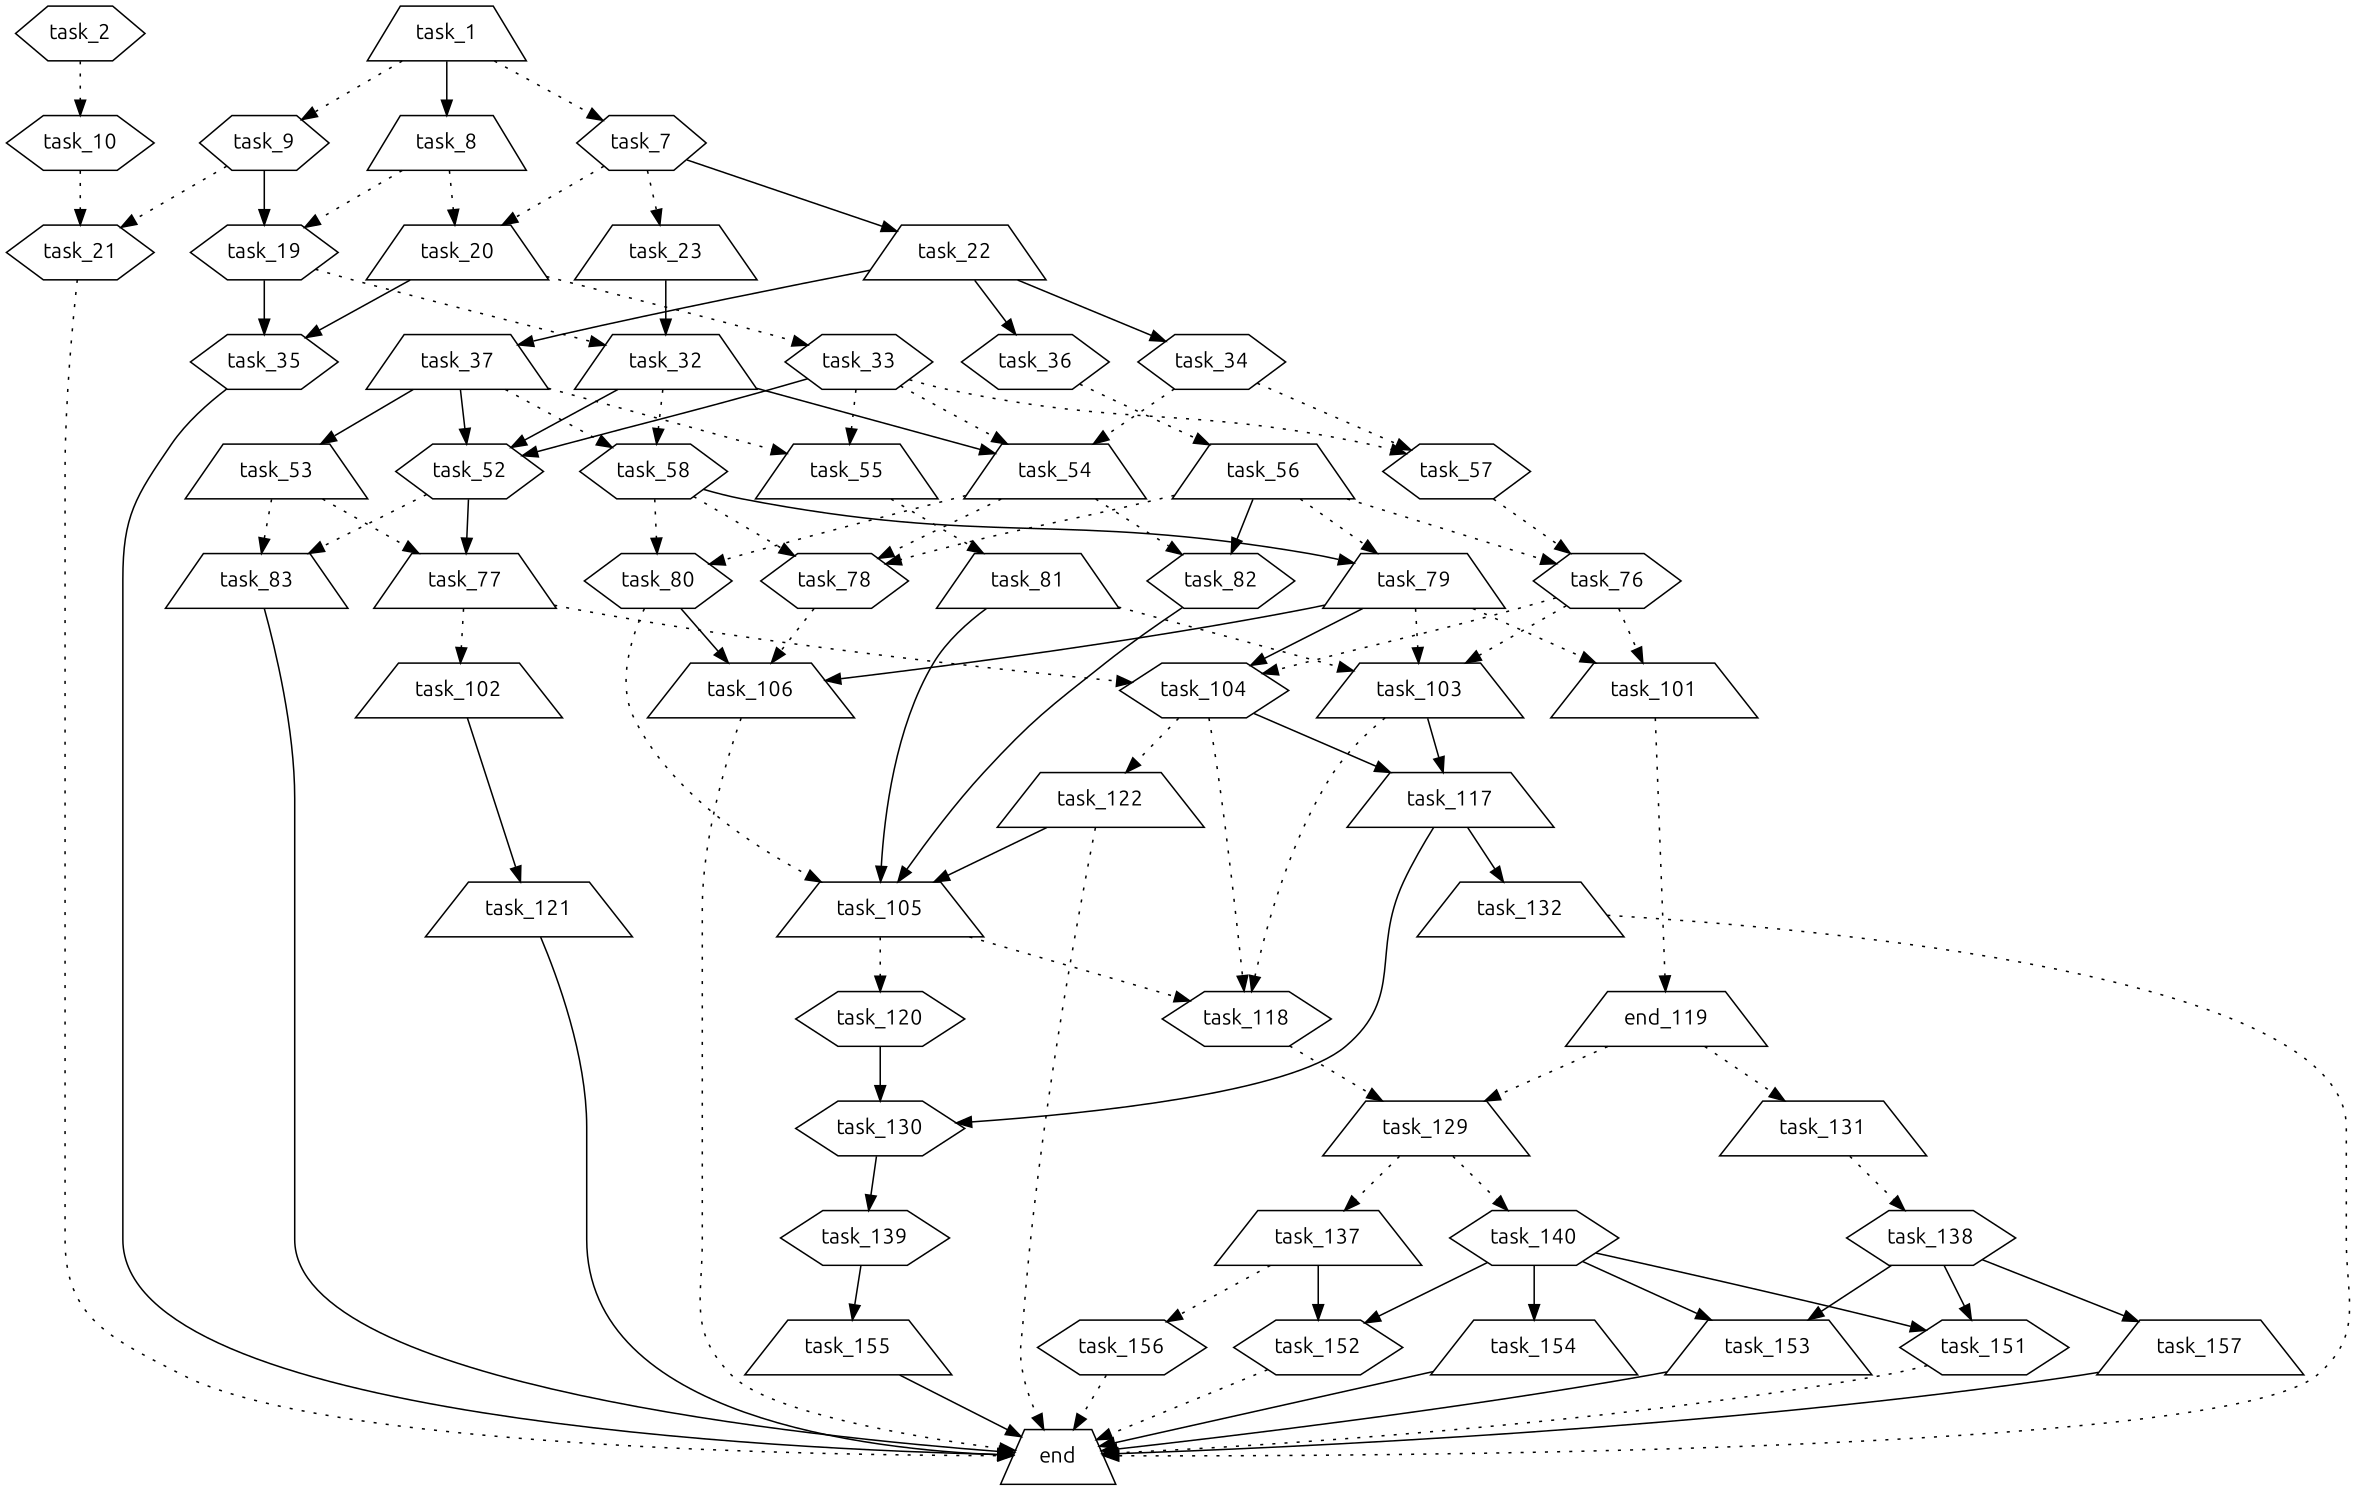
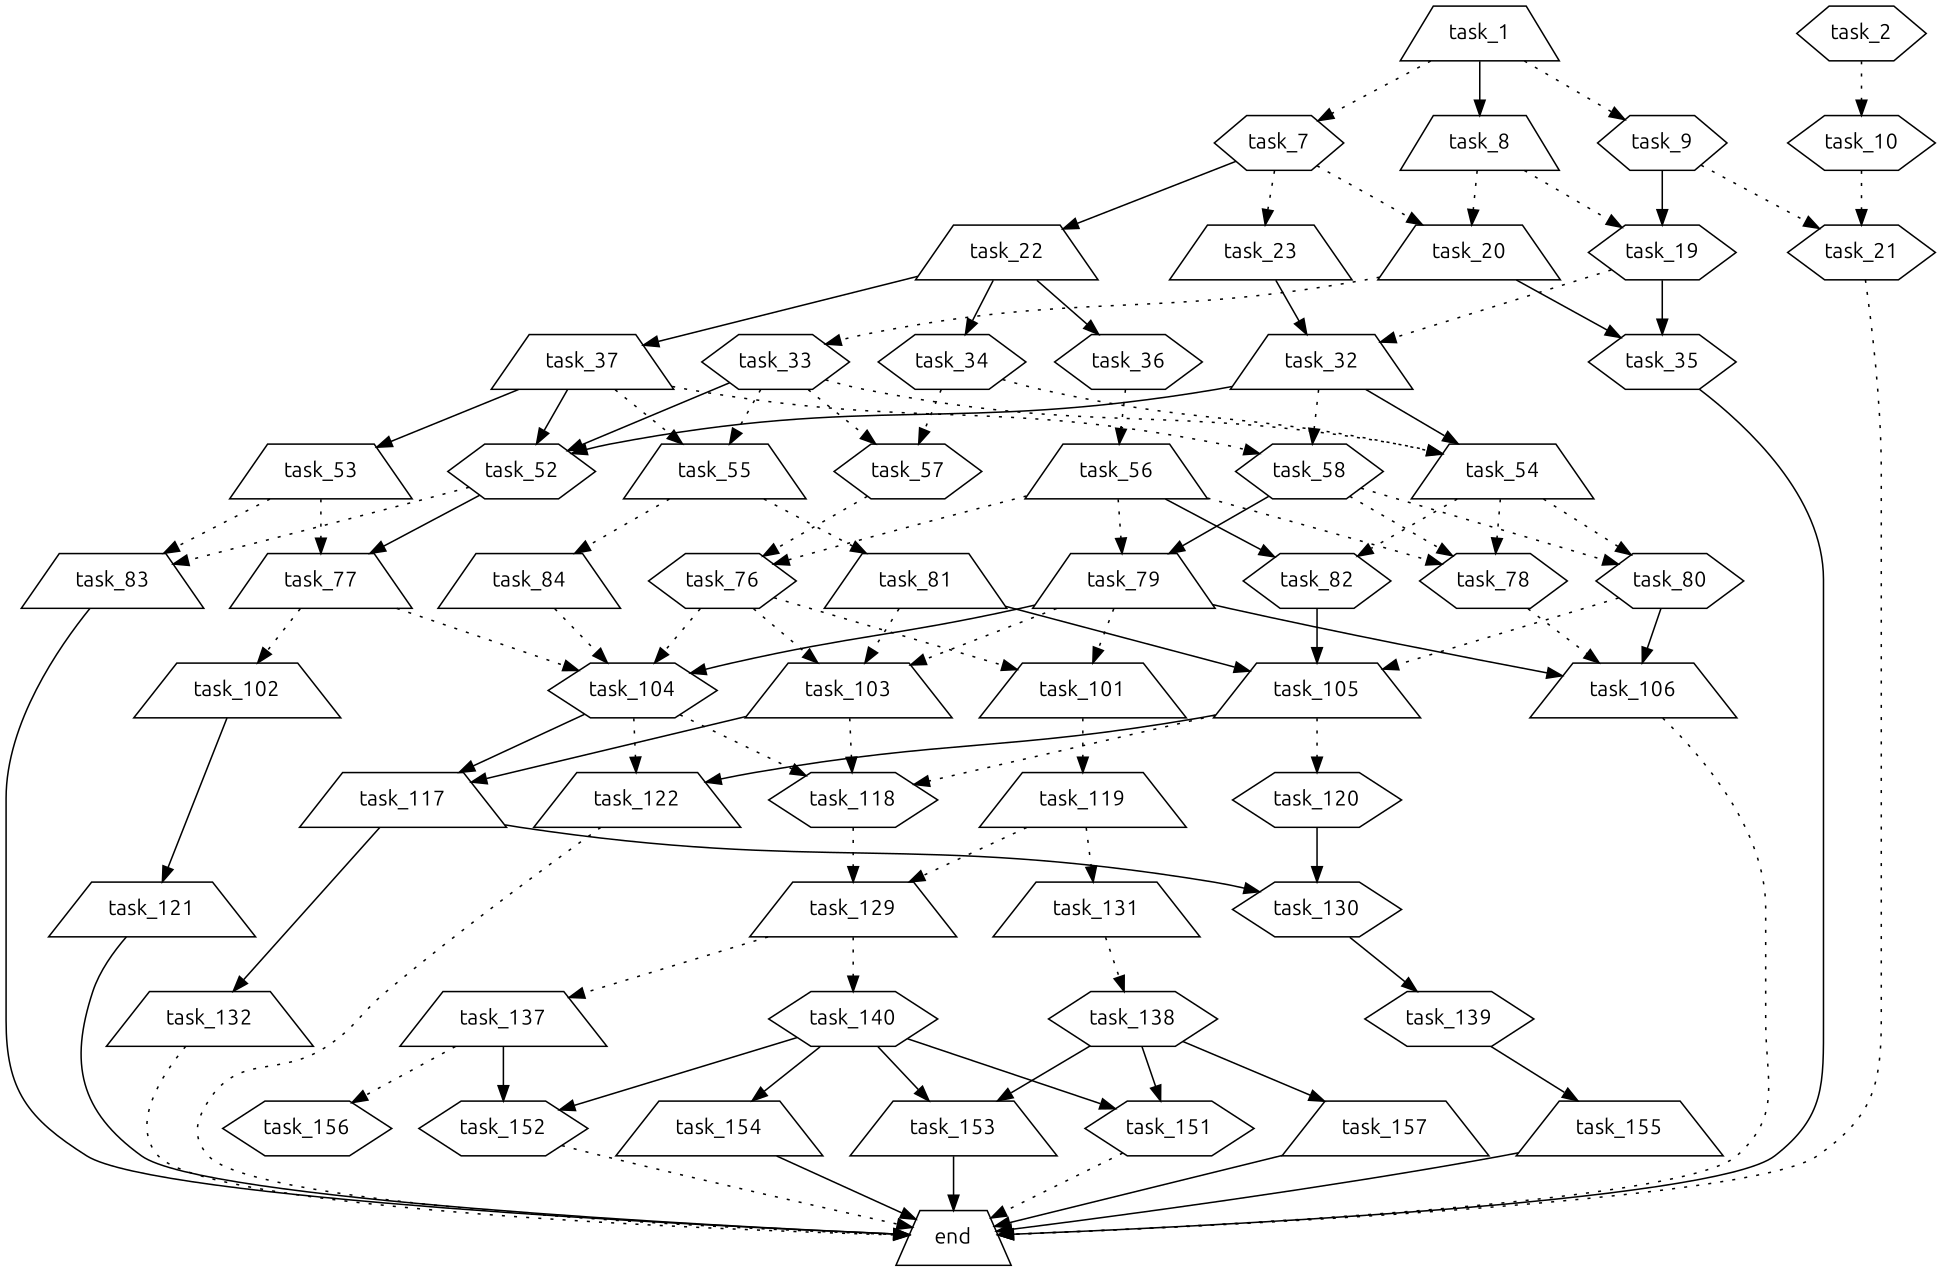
none -> (529, 581)
(997, 851) -> (968, 746)
(1667, 1019) -> (1083, 800)
(1094, 1396) -> none
